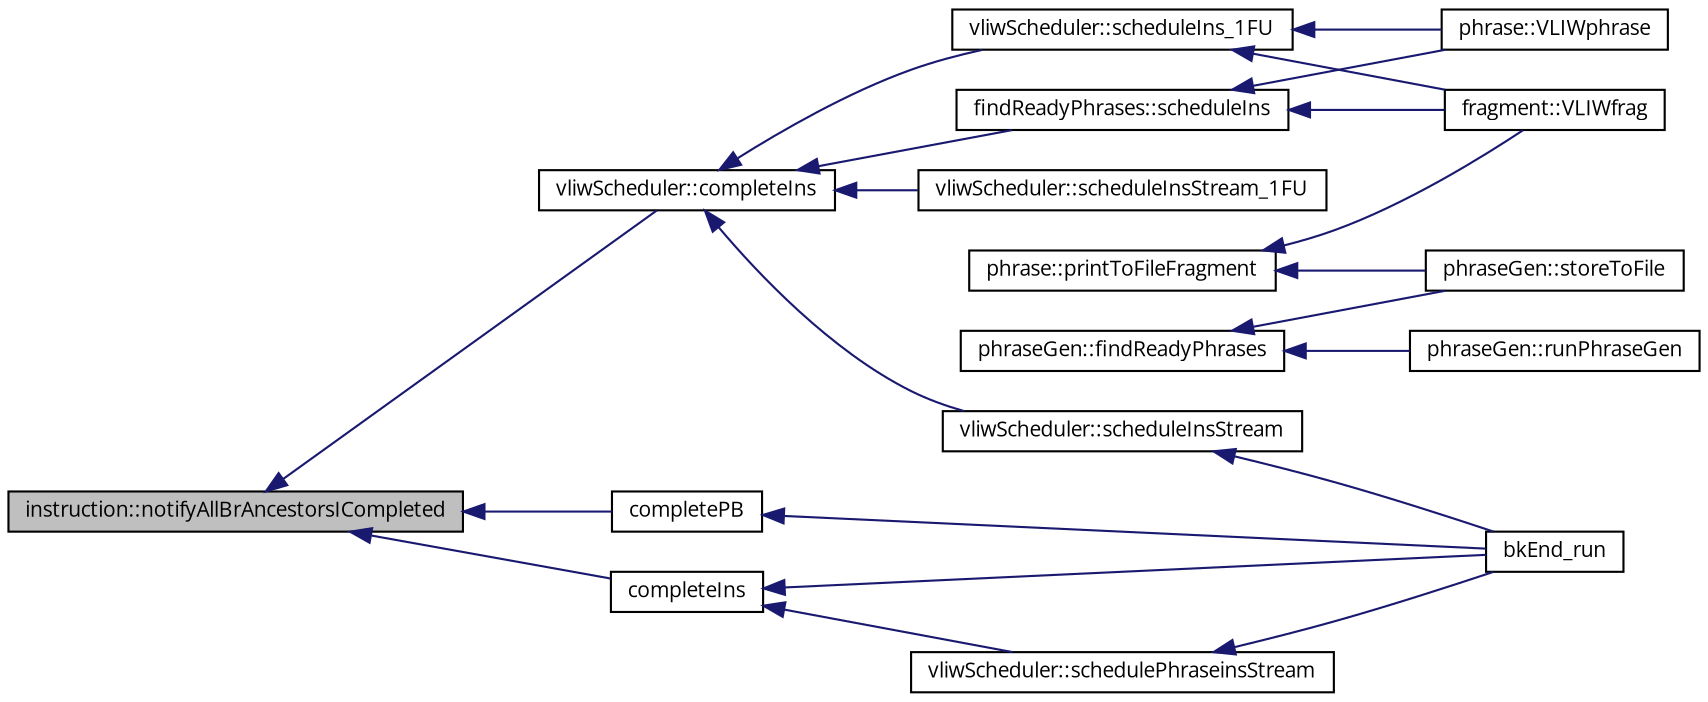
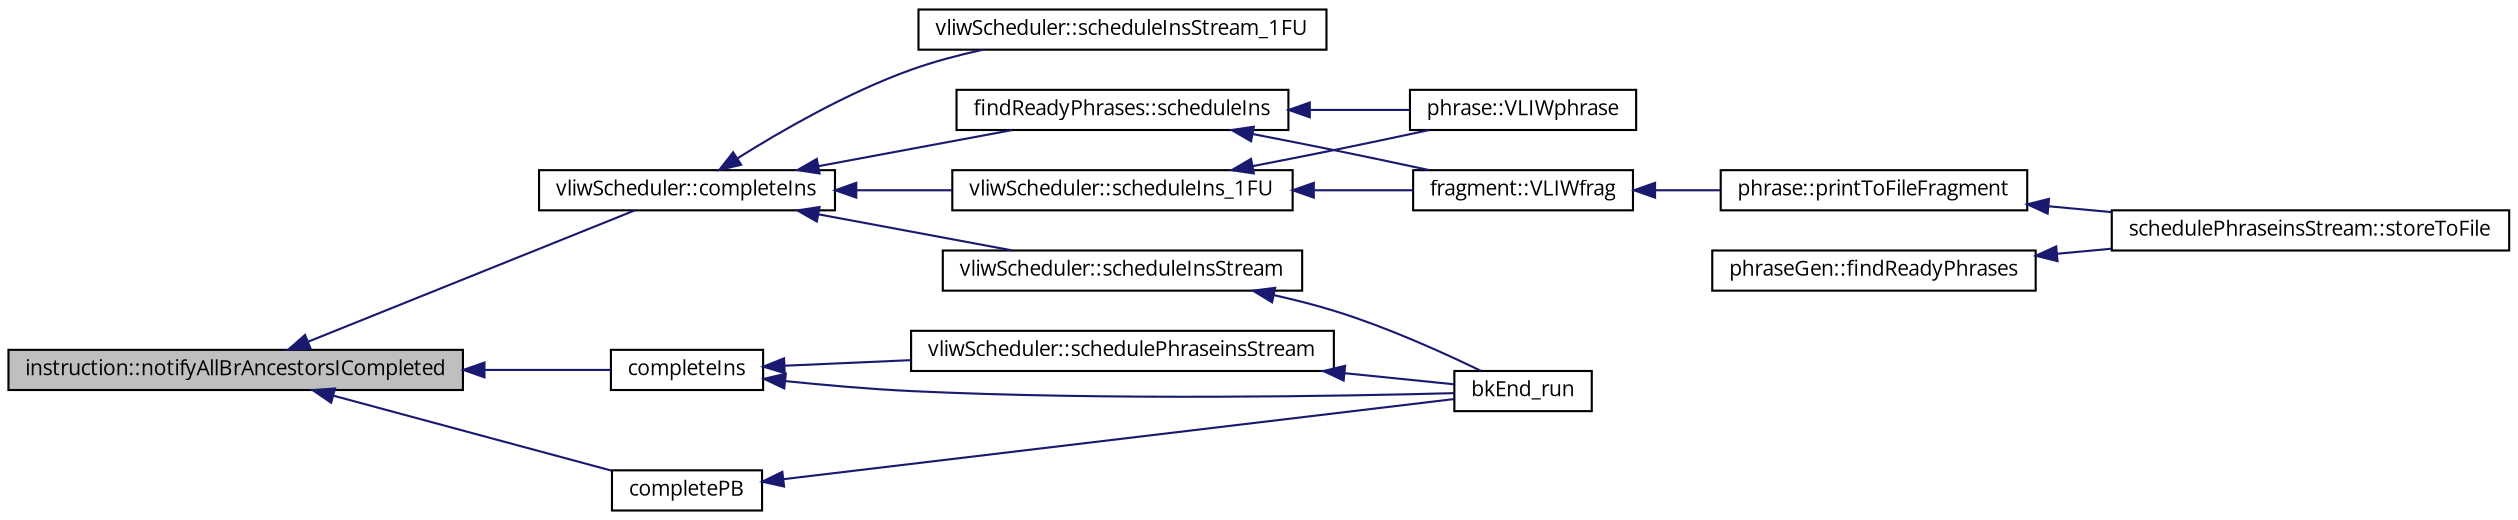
(1408, 198) -> (1688, 190)
(1555, 271) -> (2310, 230)
(1555, 351) -> none
